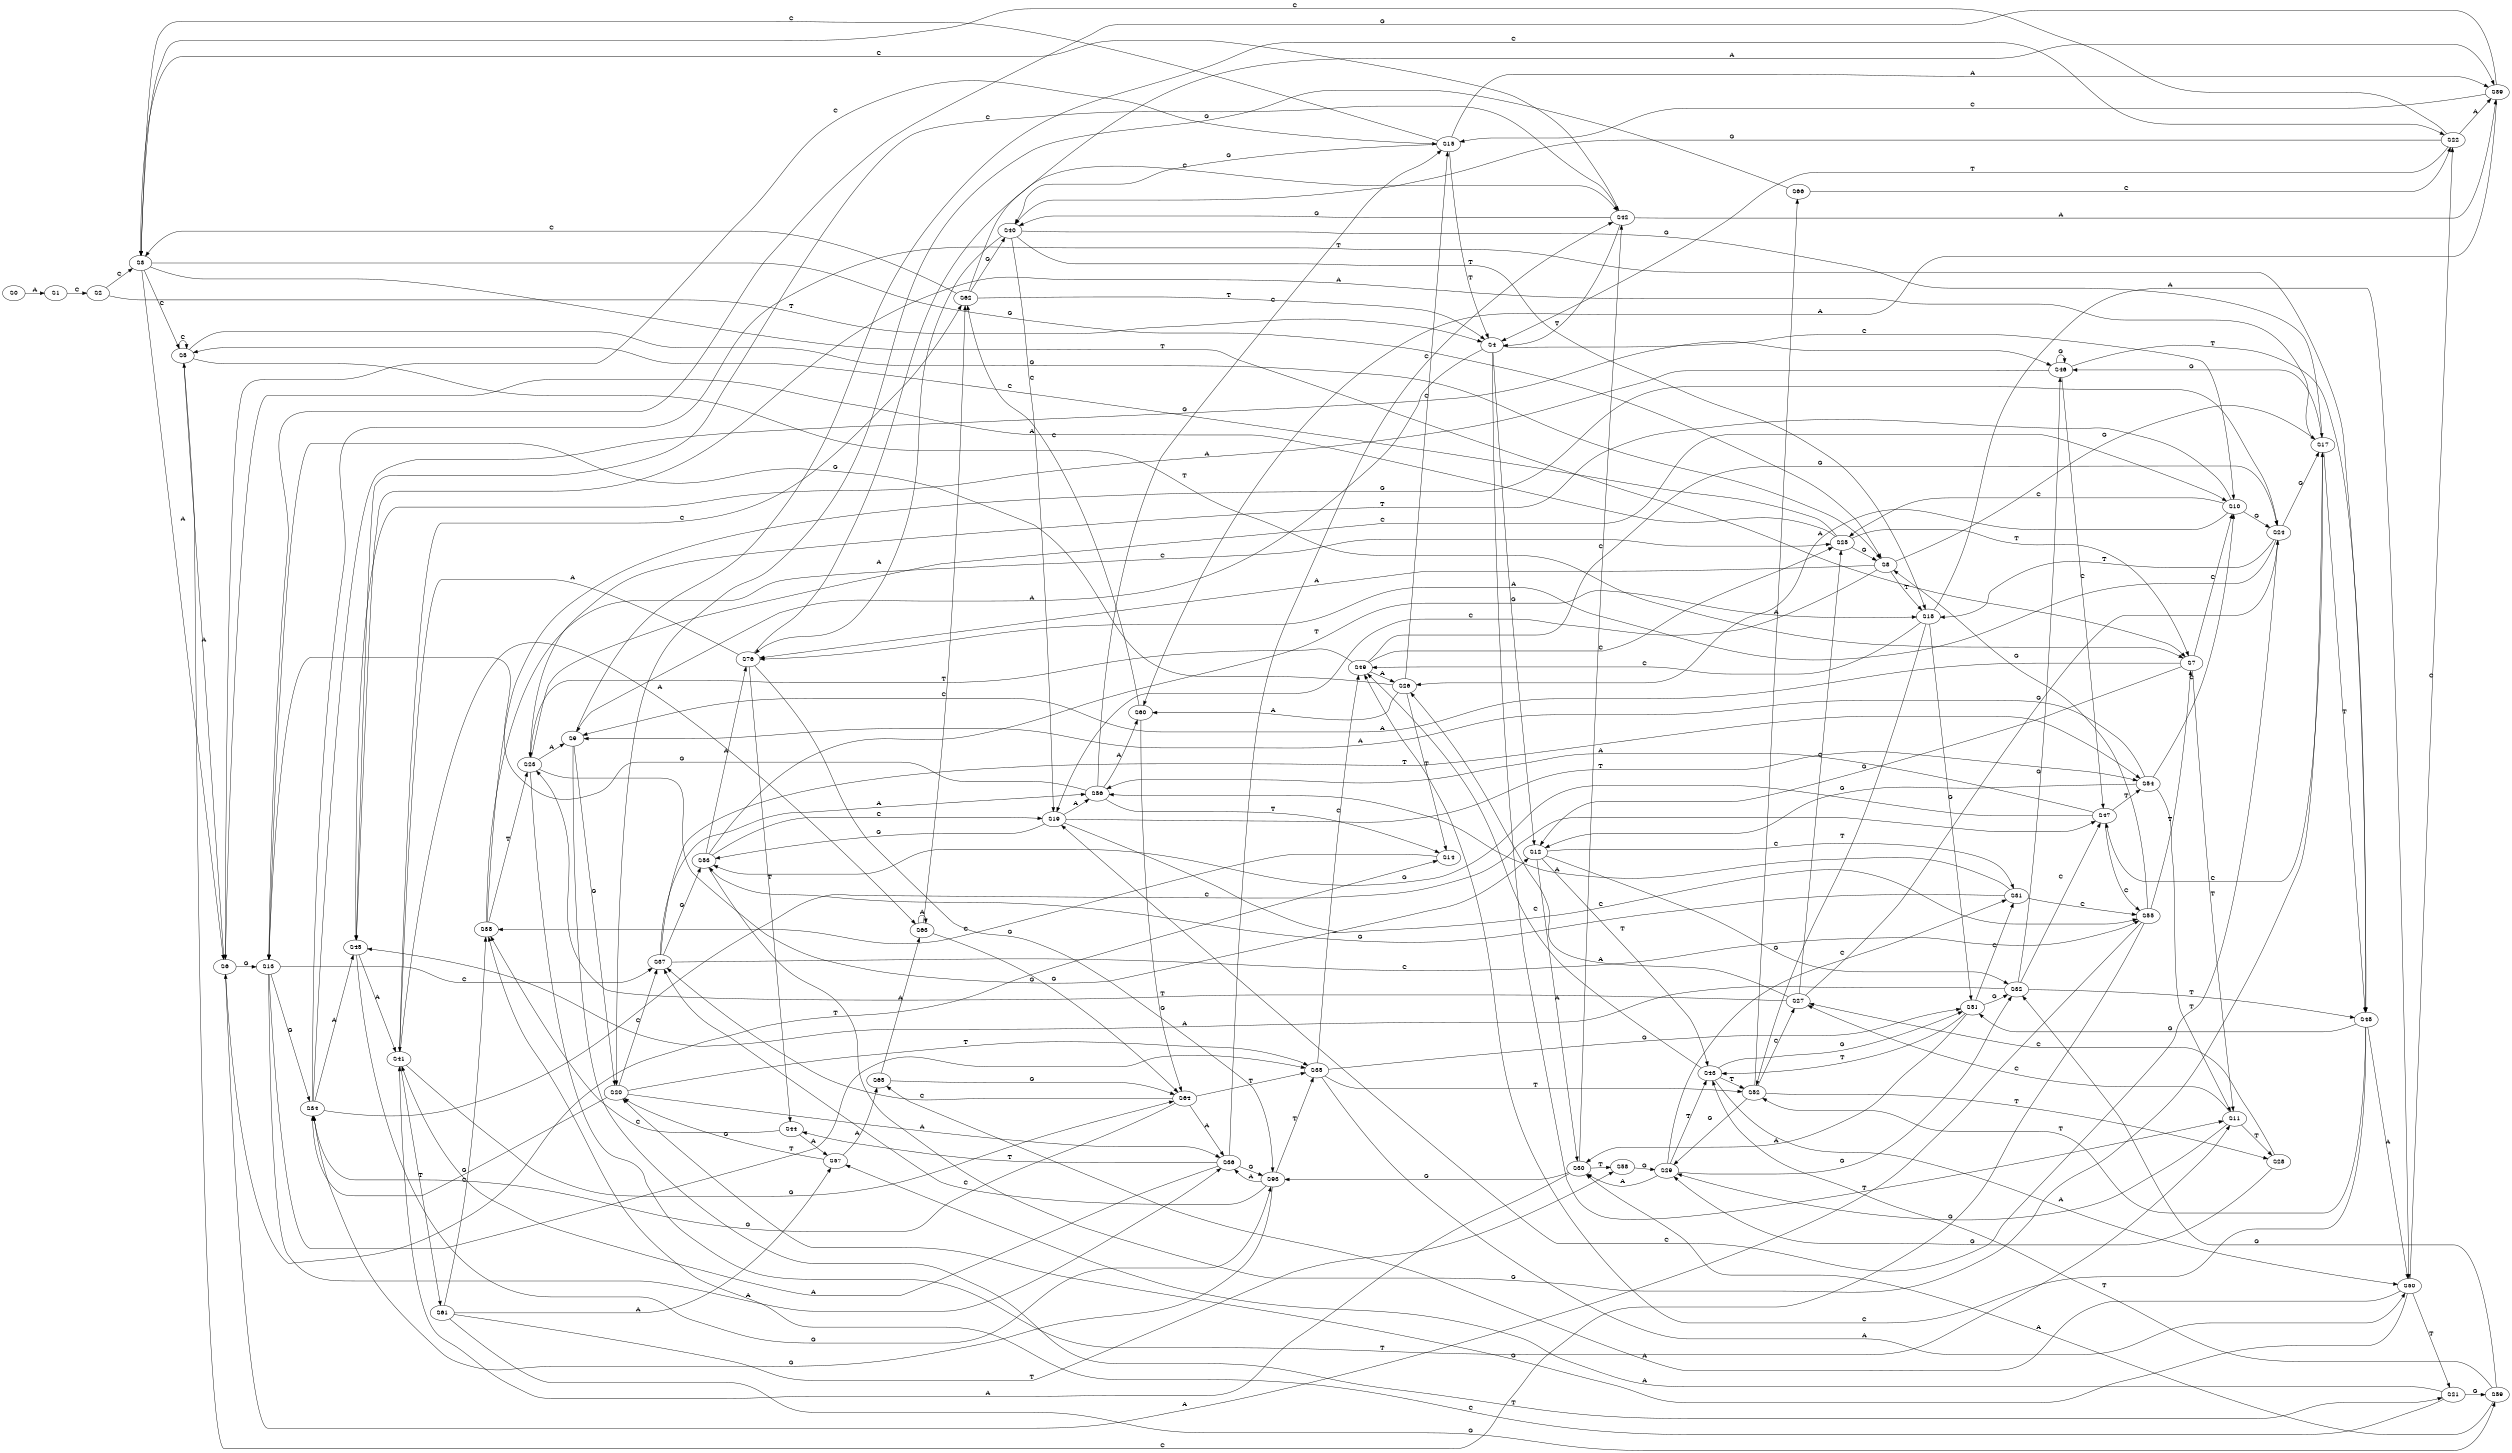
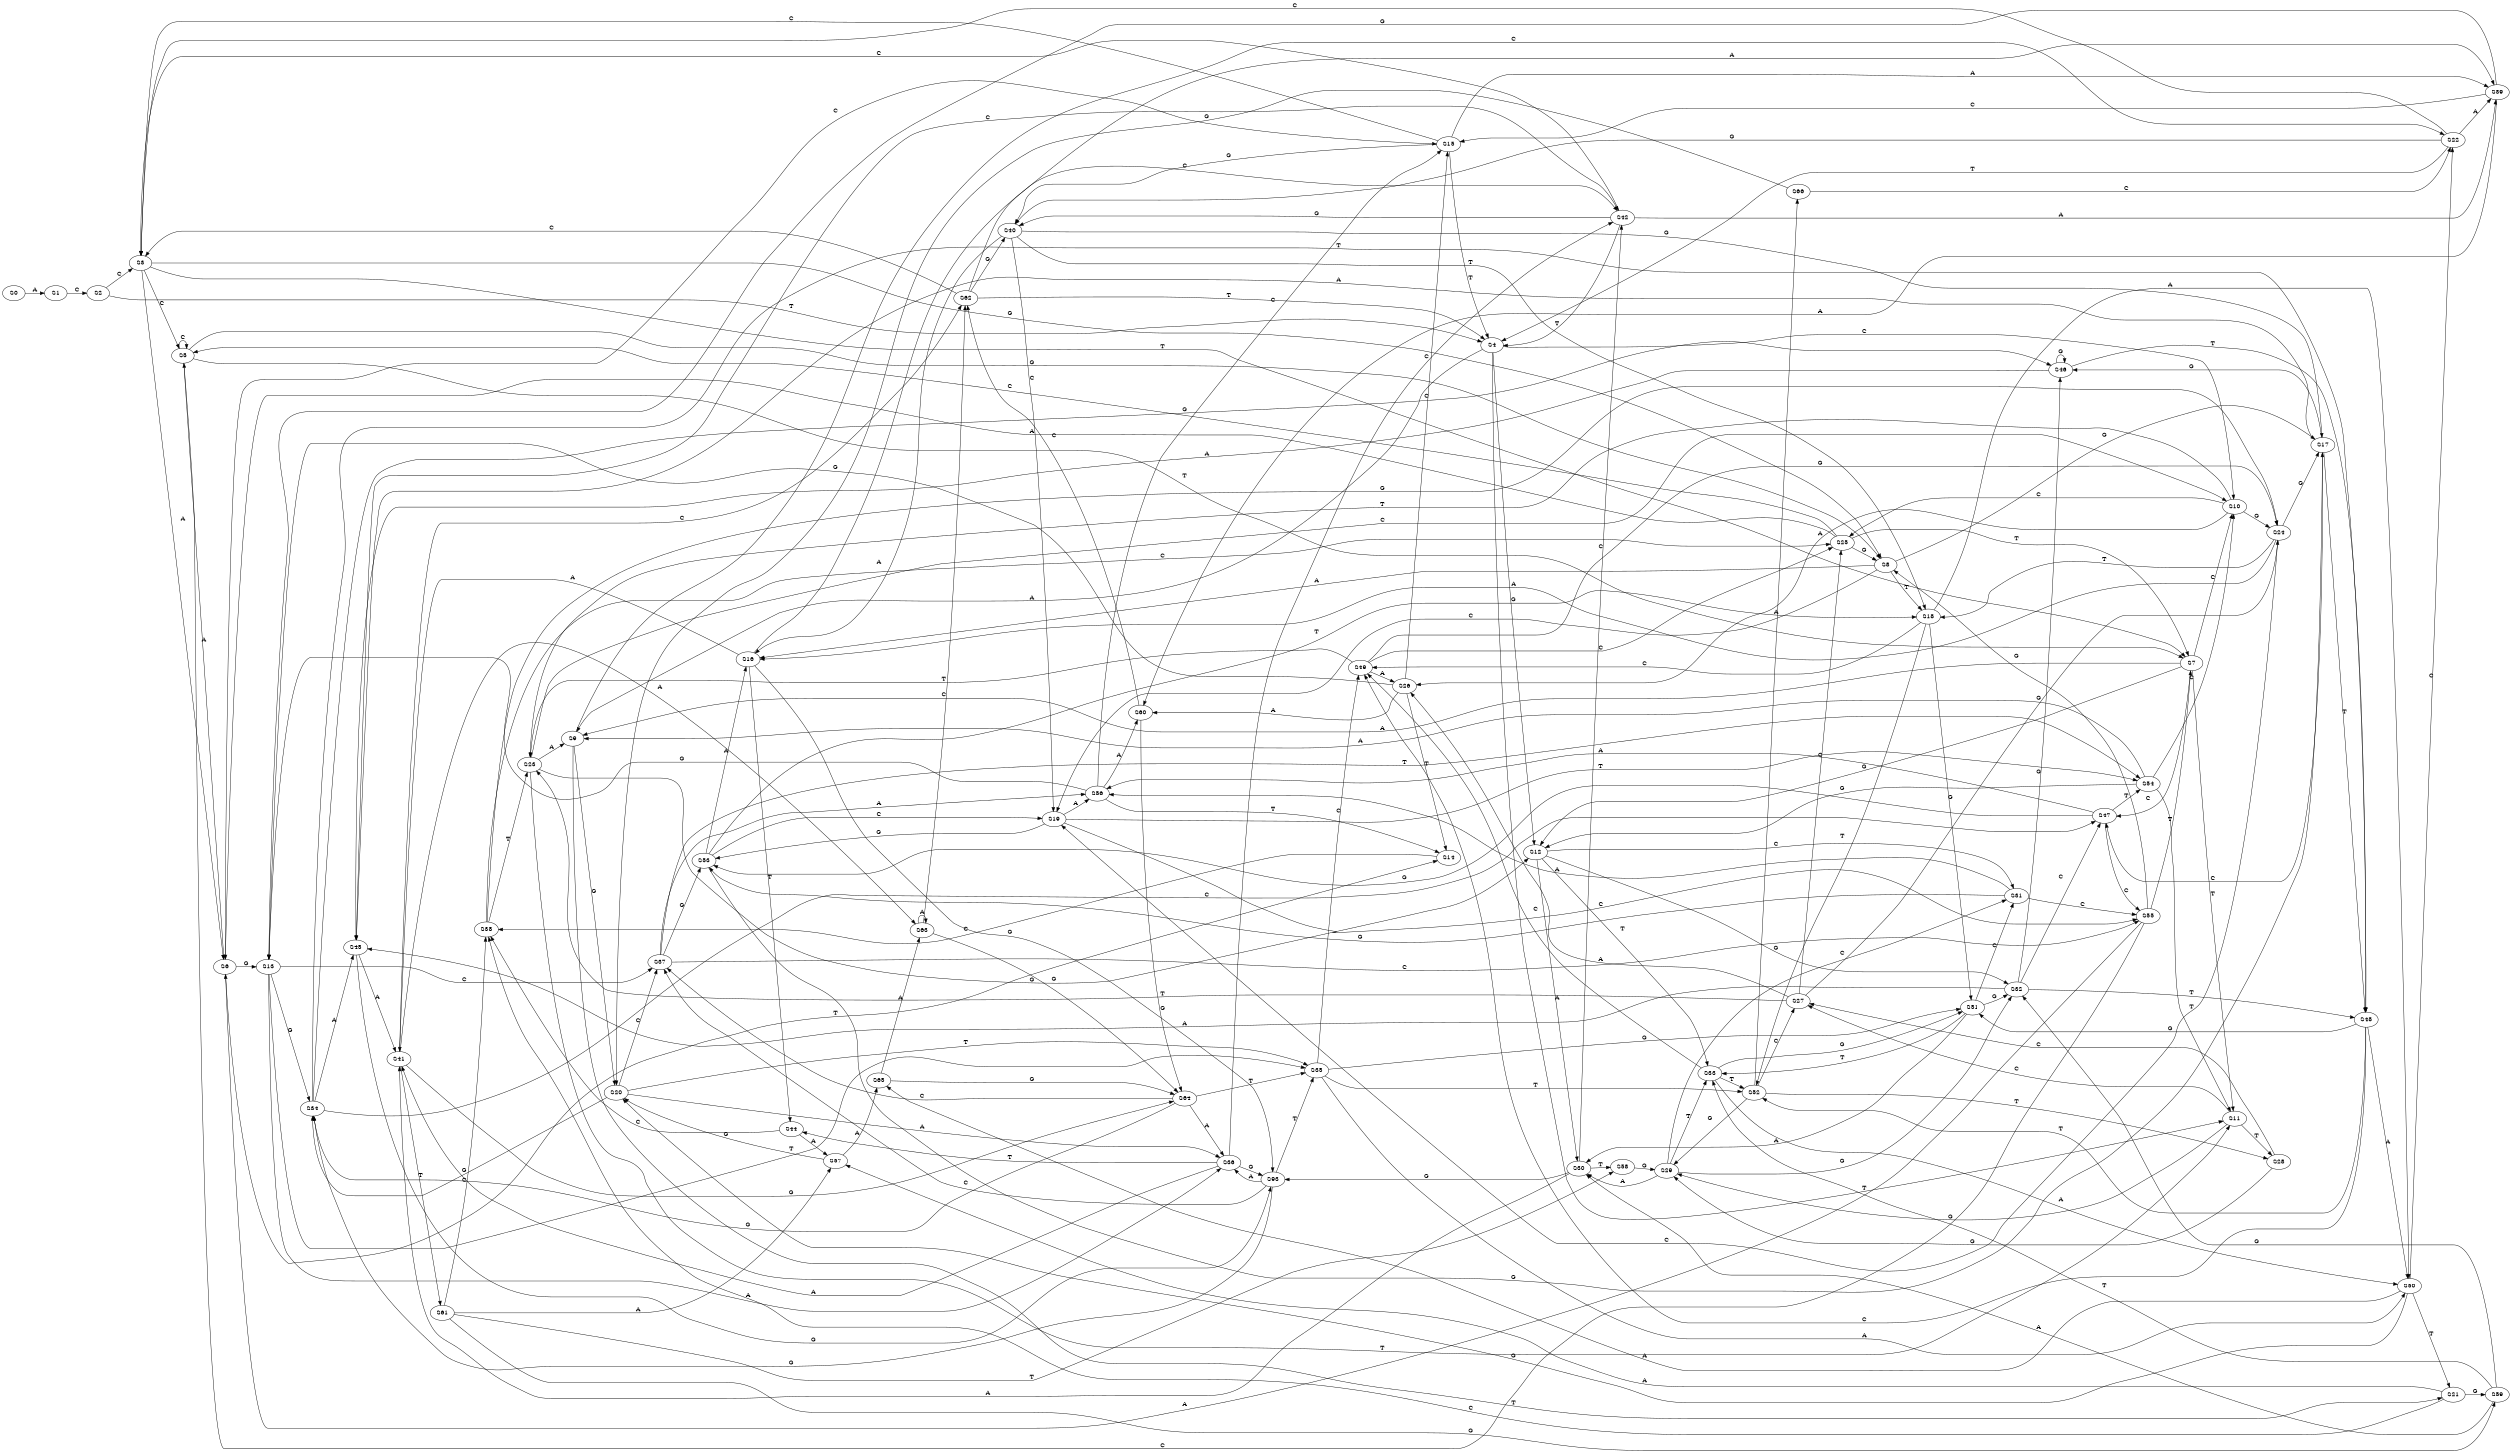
(2082, 591) -> (2177, 759)
(748, 659) -> (748, 659)
(1710, 1073) -> (1710, 1073)
